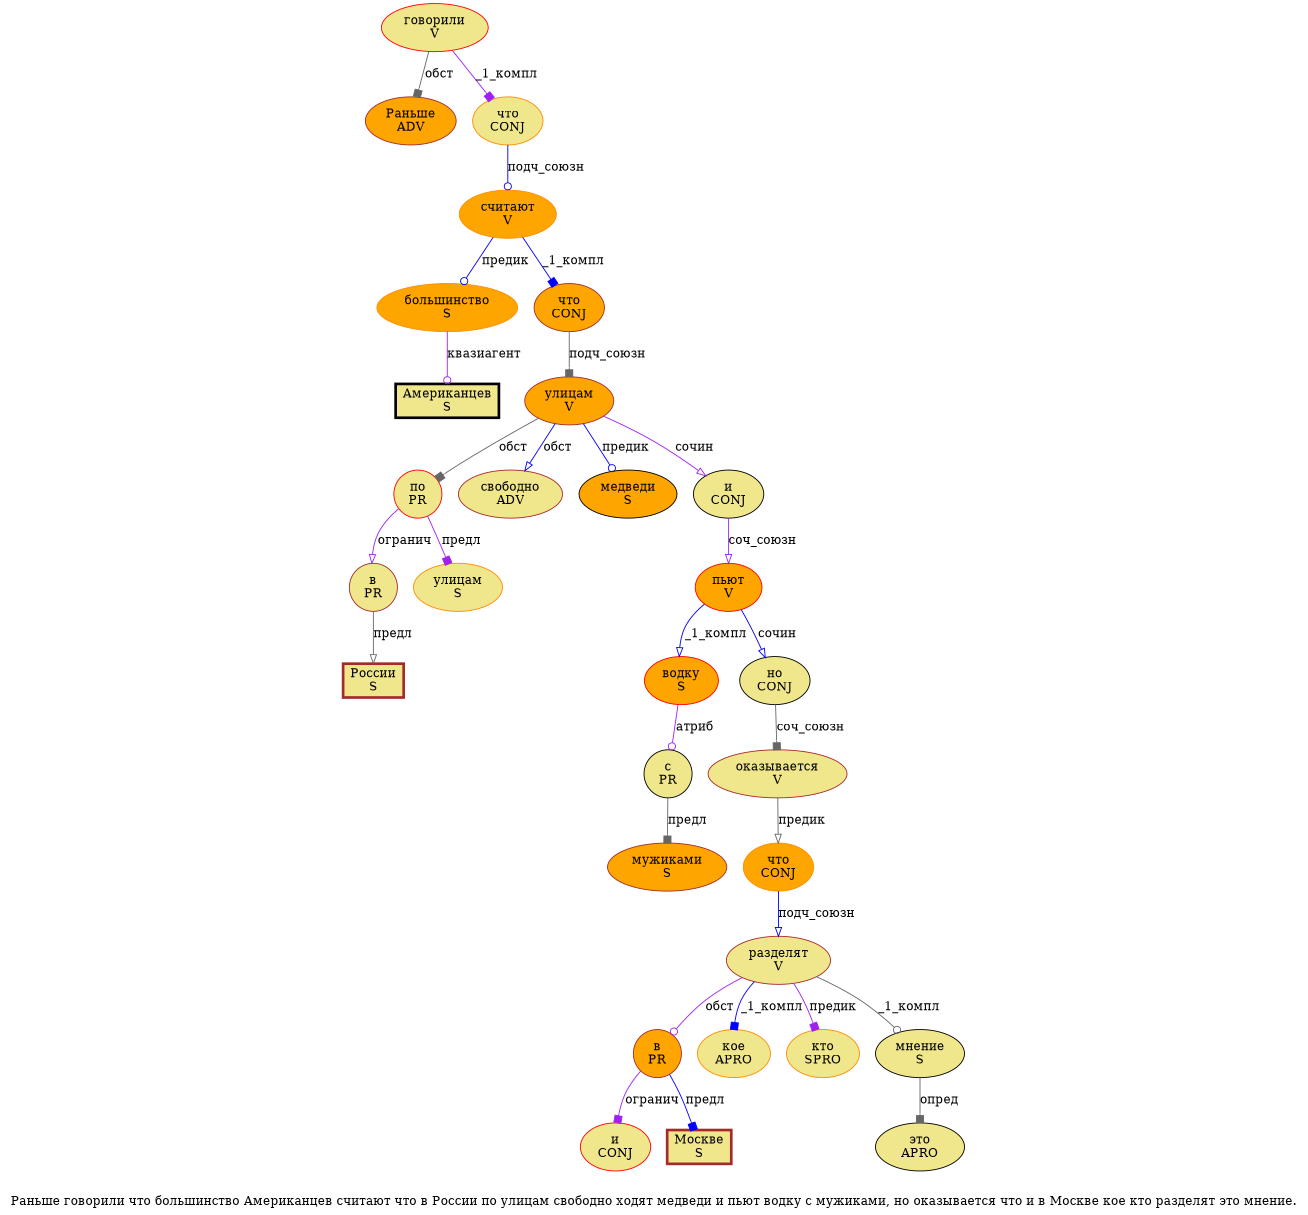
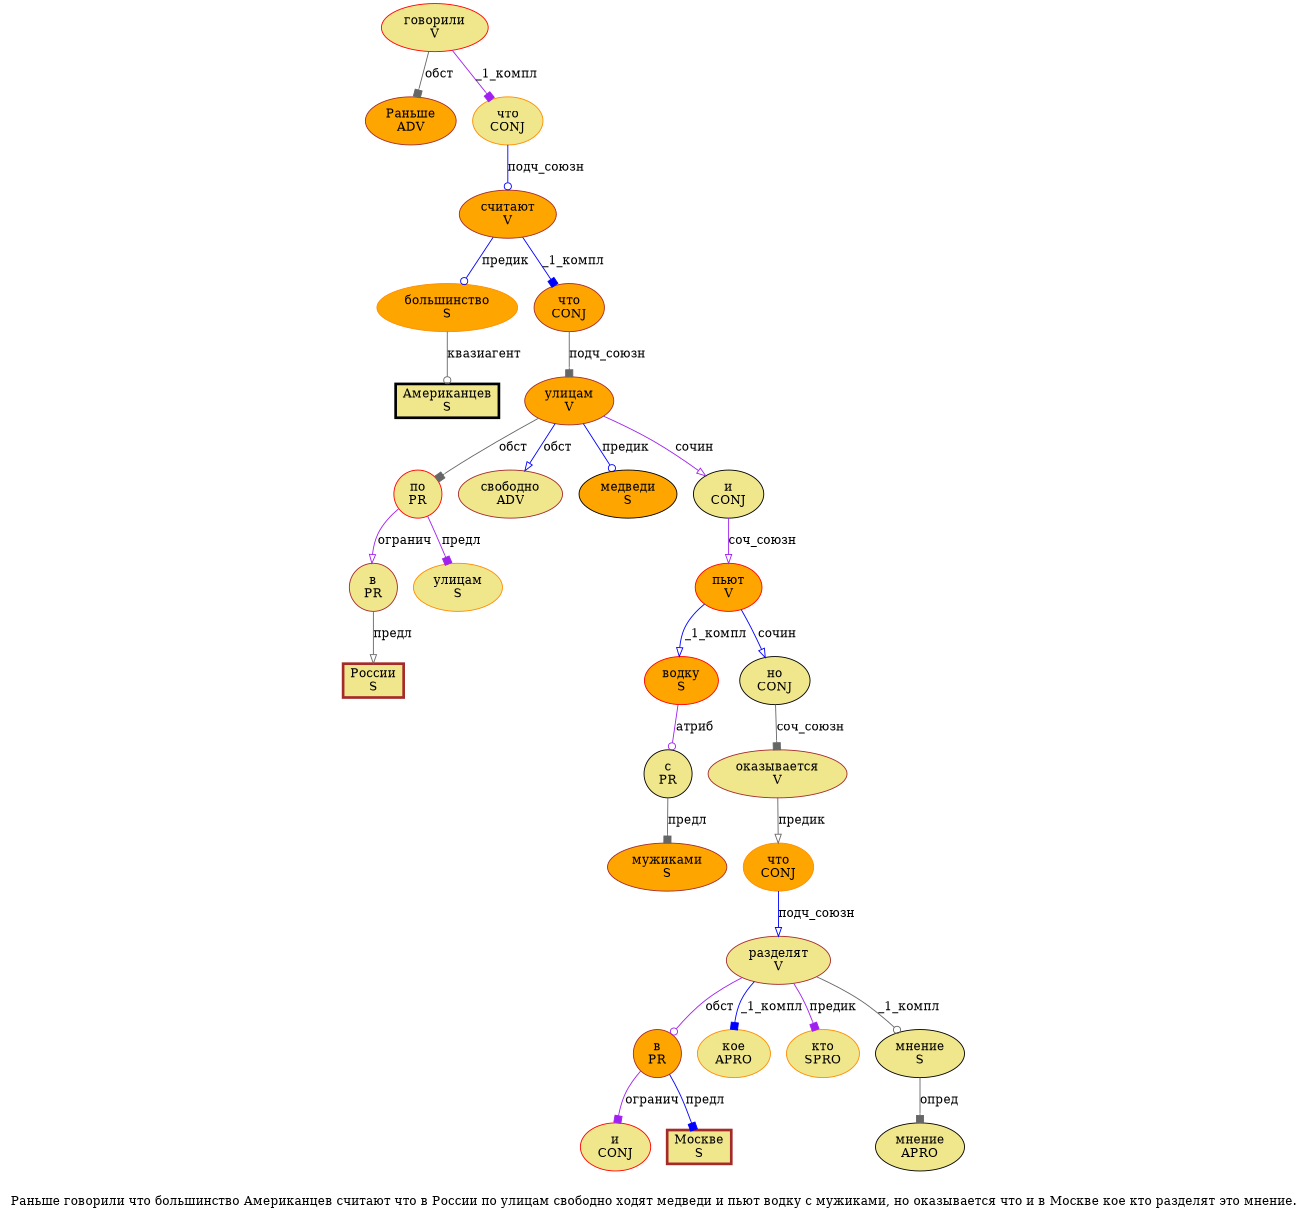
(508, 214) -> (508, 214)
(447, 354) -> (447, 354)
(920, 1147) -> (920, 1147)
